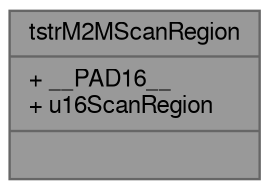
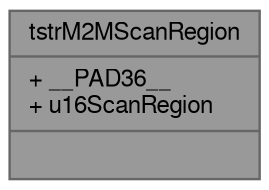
(101, 79) -> (101, 79)
